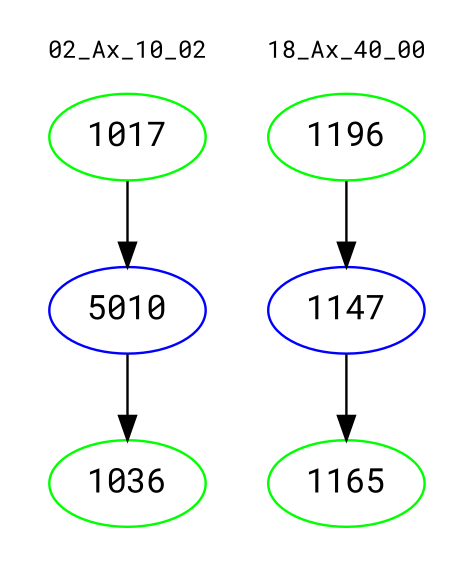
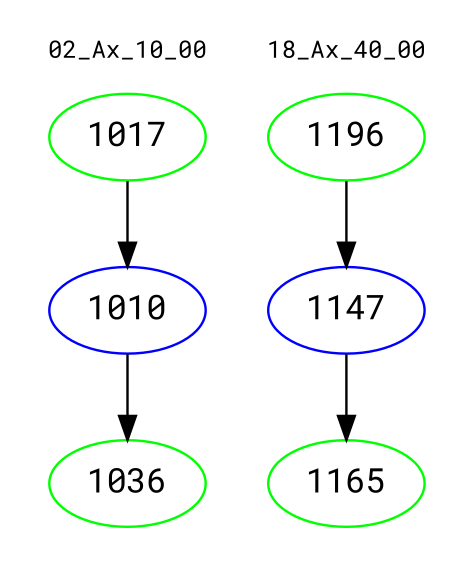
(129, 52) -> (129, 52)
(127, 310) -> (127, 310)
